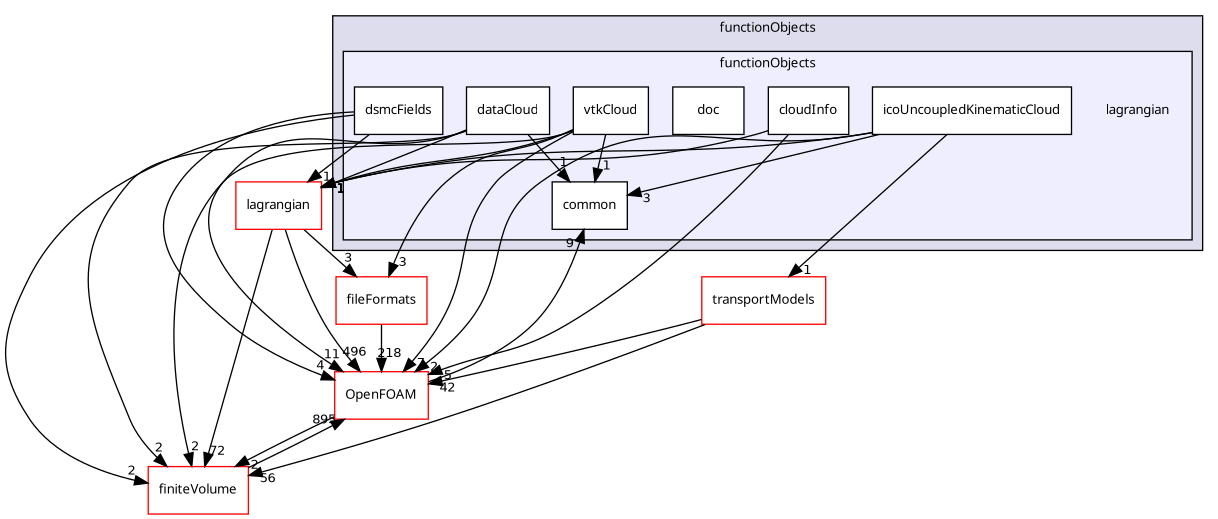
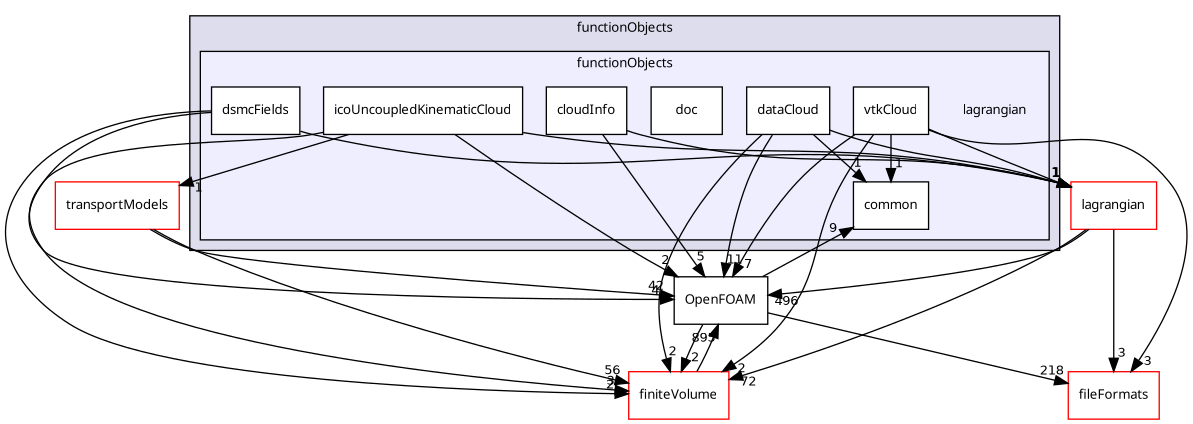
(778, 159) -> (142, 310)
(381, 342) -> (911, 347)
(381, 395) -> (721, 301)
